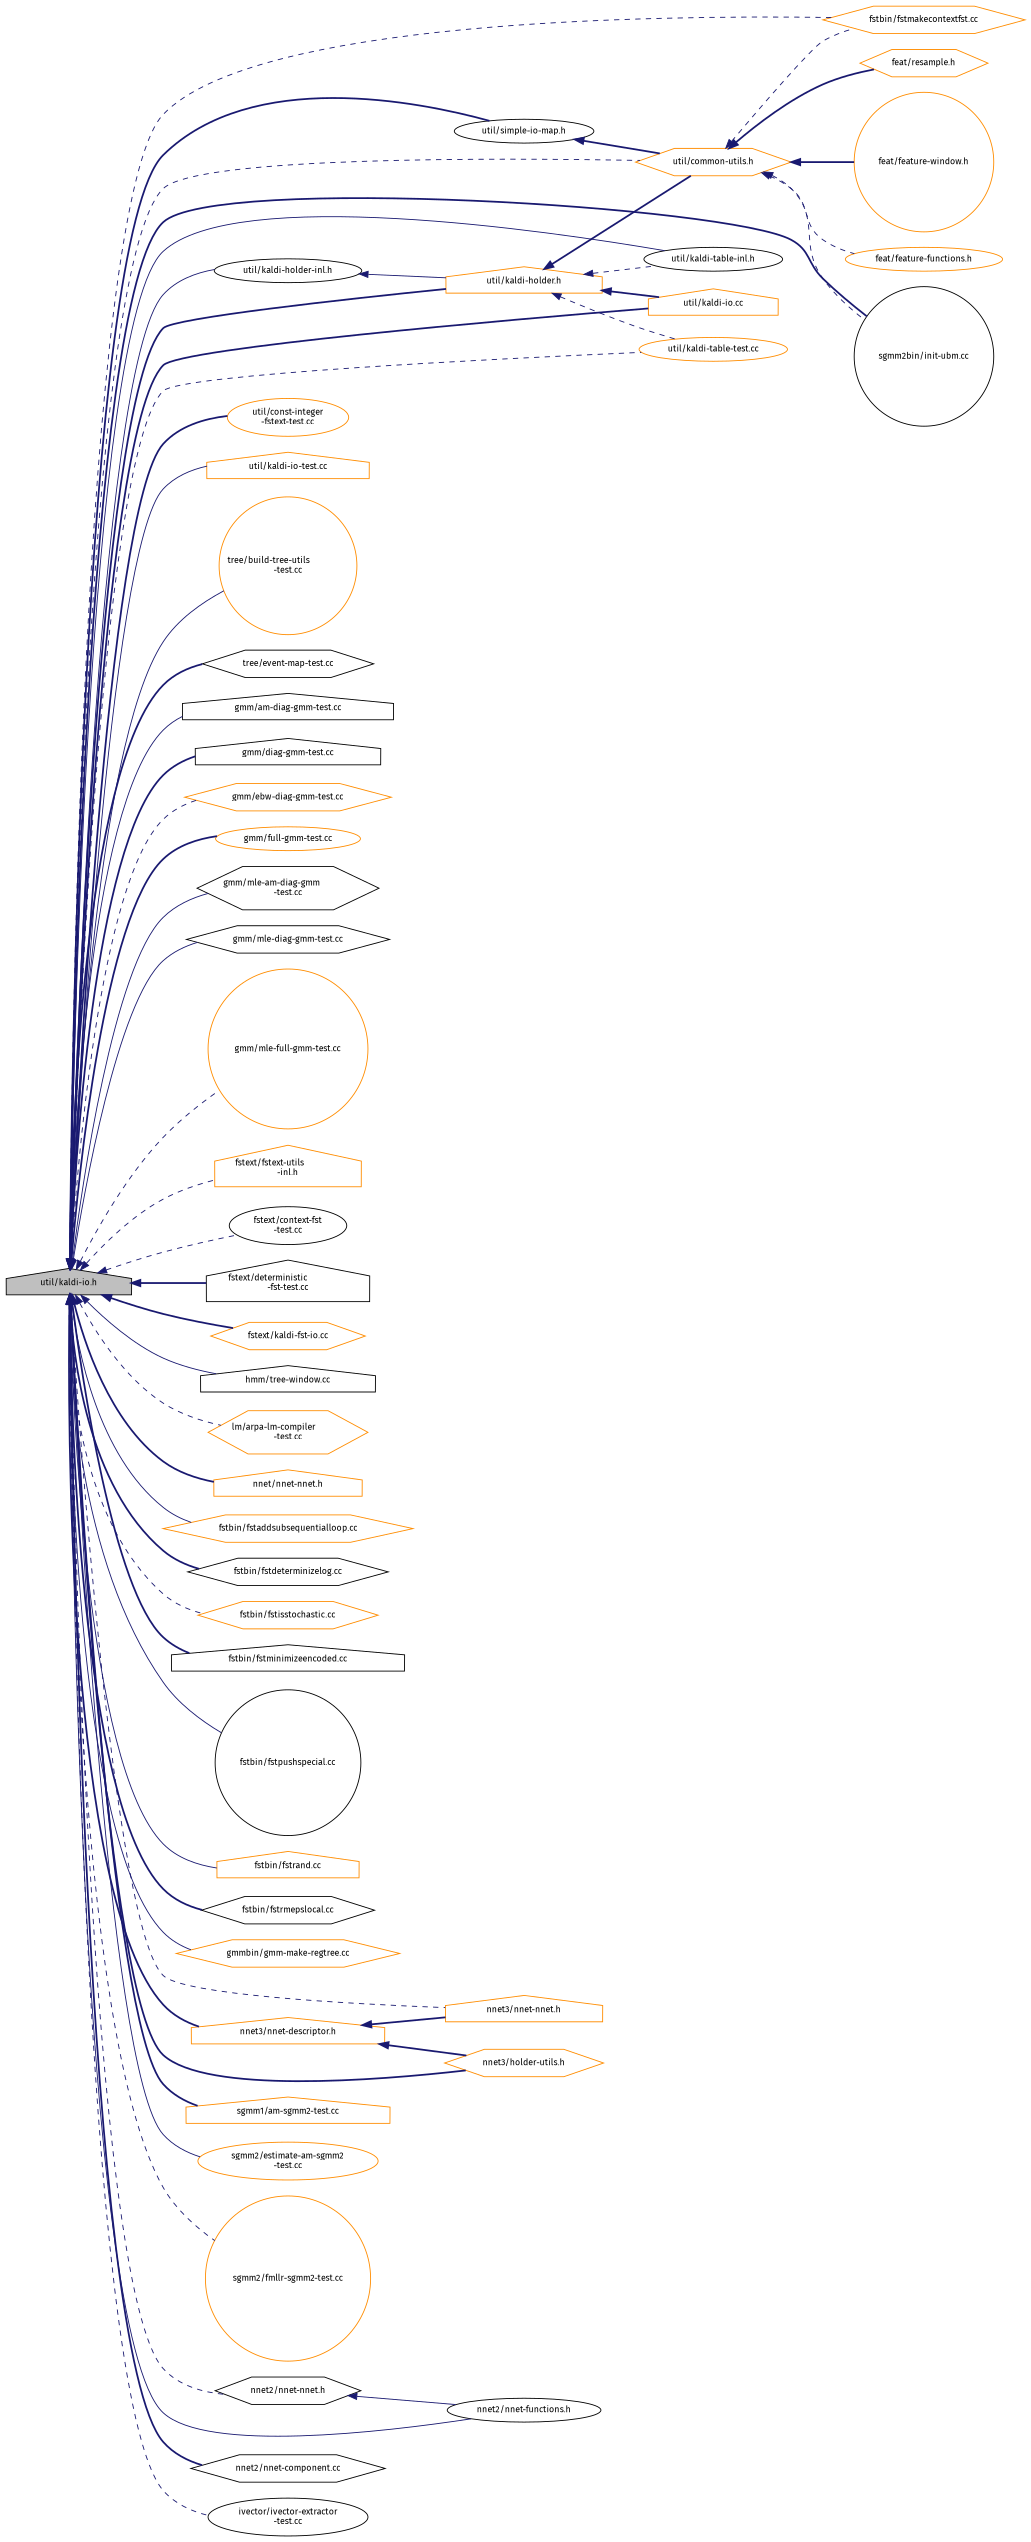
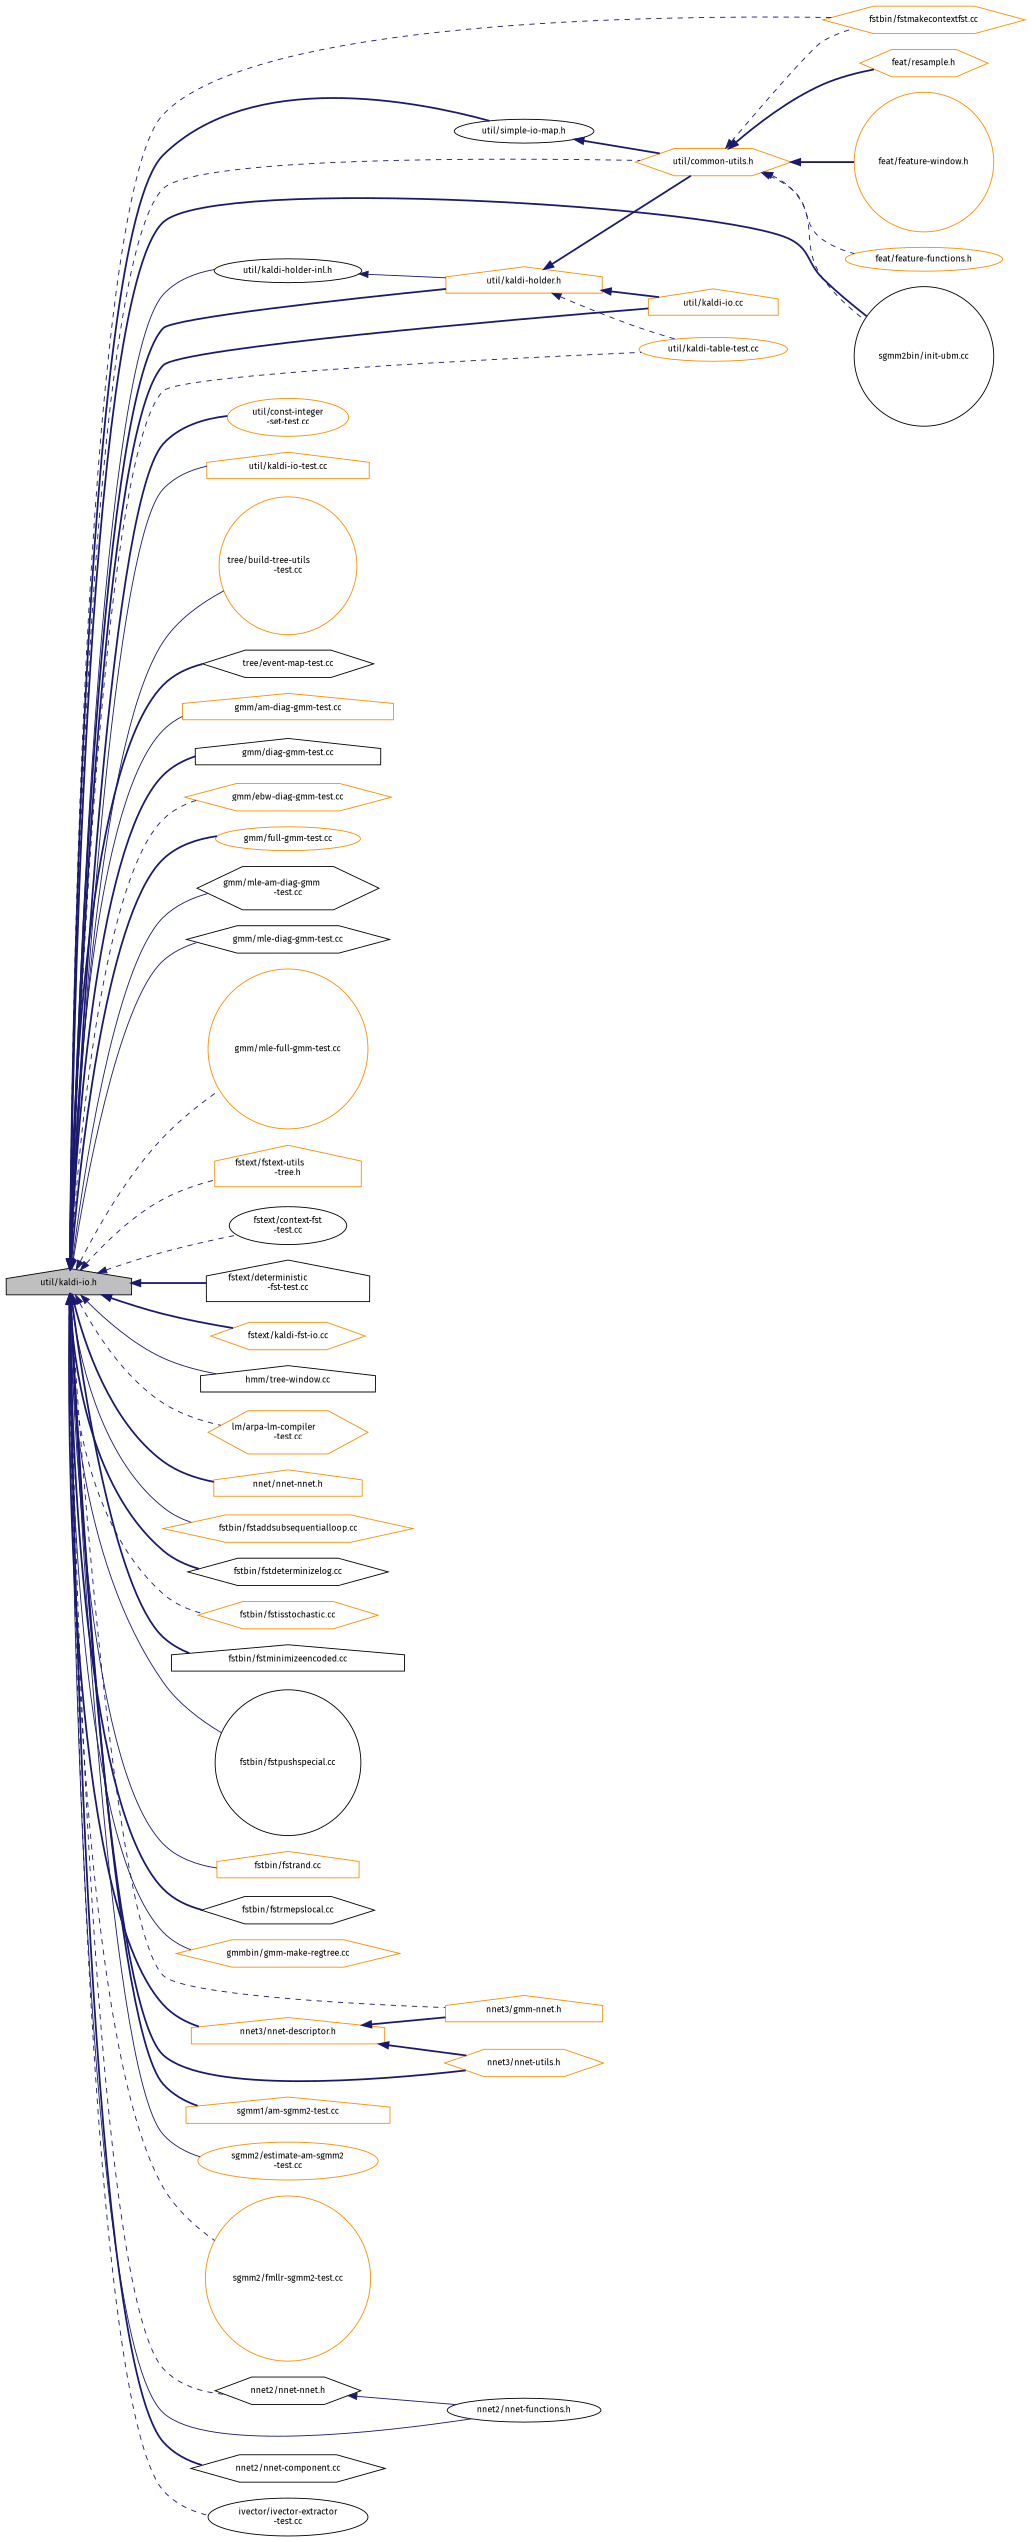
(713, 259) -> none
(288, 417) -> (288, 417)
(288, 708) -> (288, 708)
(288, 1168) -> (288, 1168)
(524, 2010) -> (524, 2010)
(524, 2063) -> (524, 2063)
